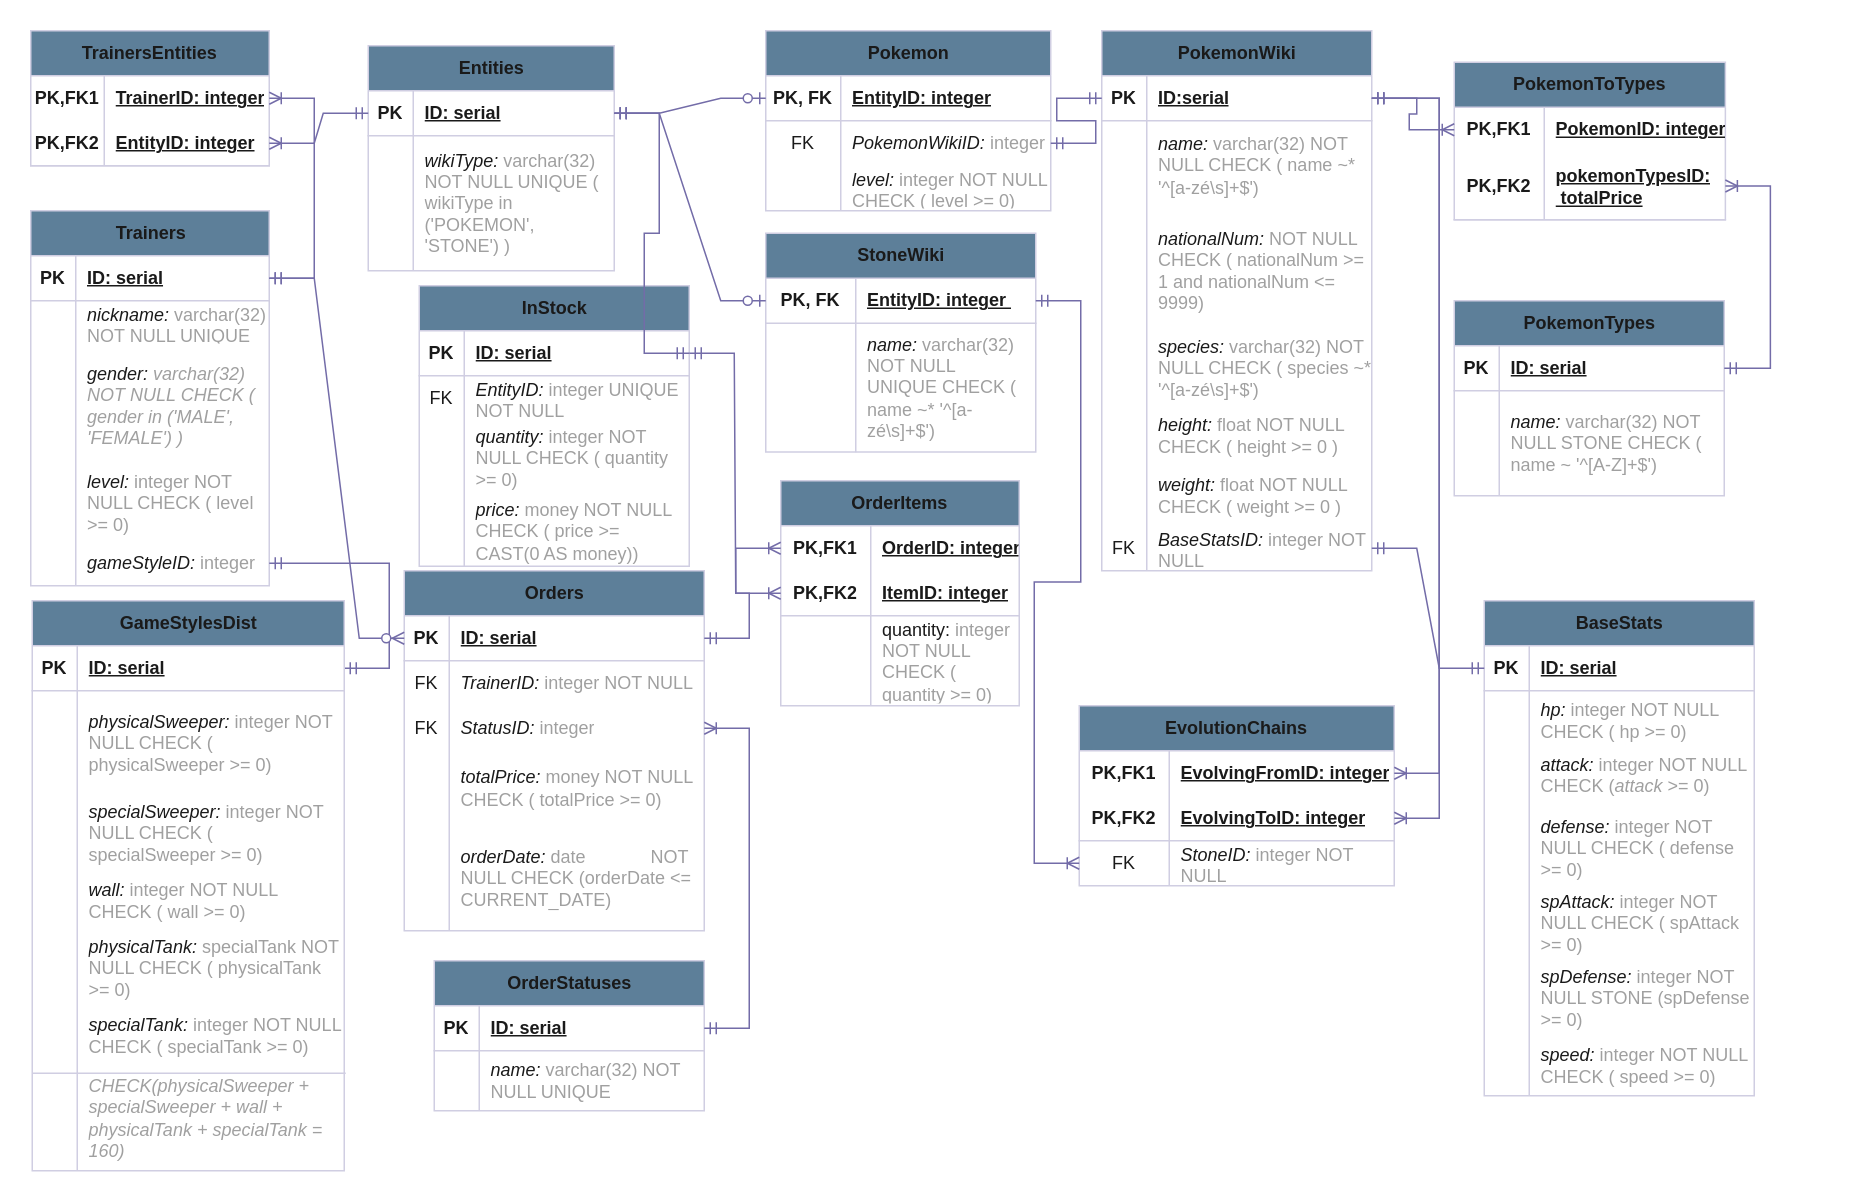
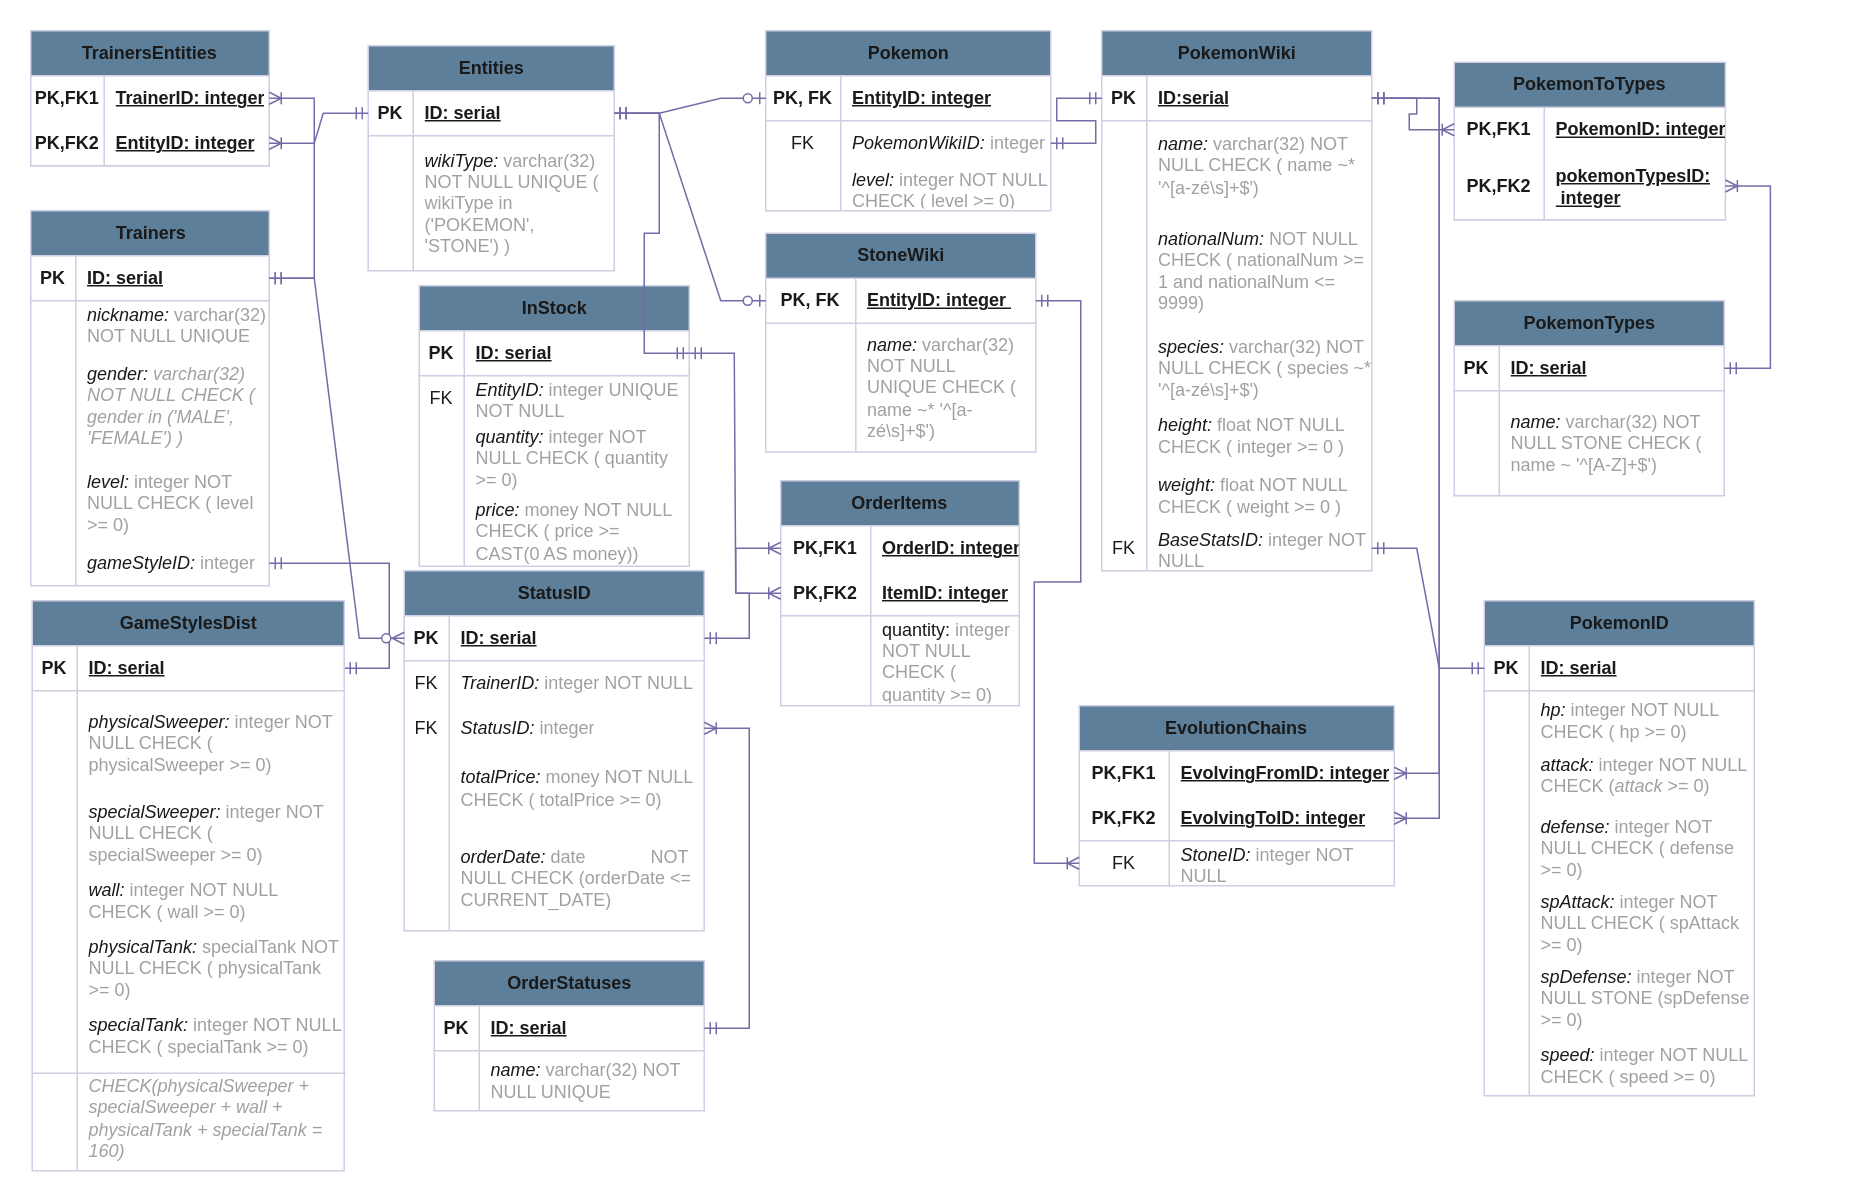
(1630, 187) -> (1630, 187)
(1265, 436) -> (1265, 436)
(555, 593) -> (555, 593)
(1620, 623) -> (1620, 623)
